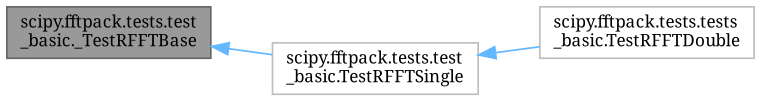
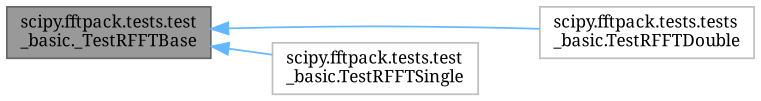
(518, 50) -> (384, 26)
